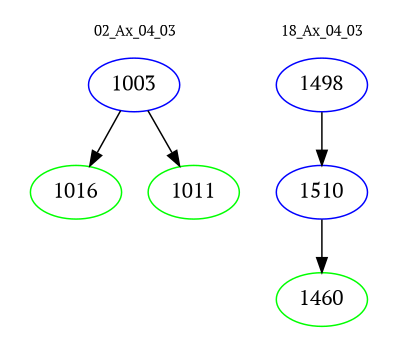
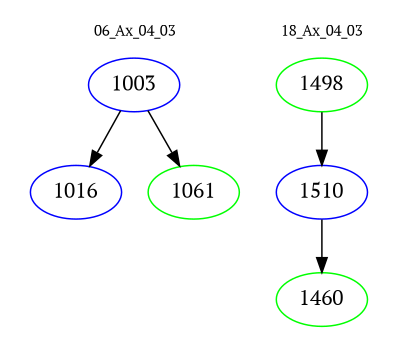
(135, 32) -> (135, 32)
(322, 85) -> (322, 85)
(76, 192) -> (76, 192)
(194, 192) -> (194, 192)
